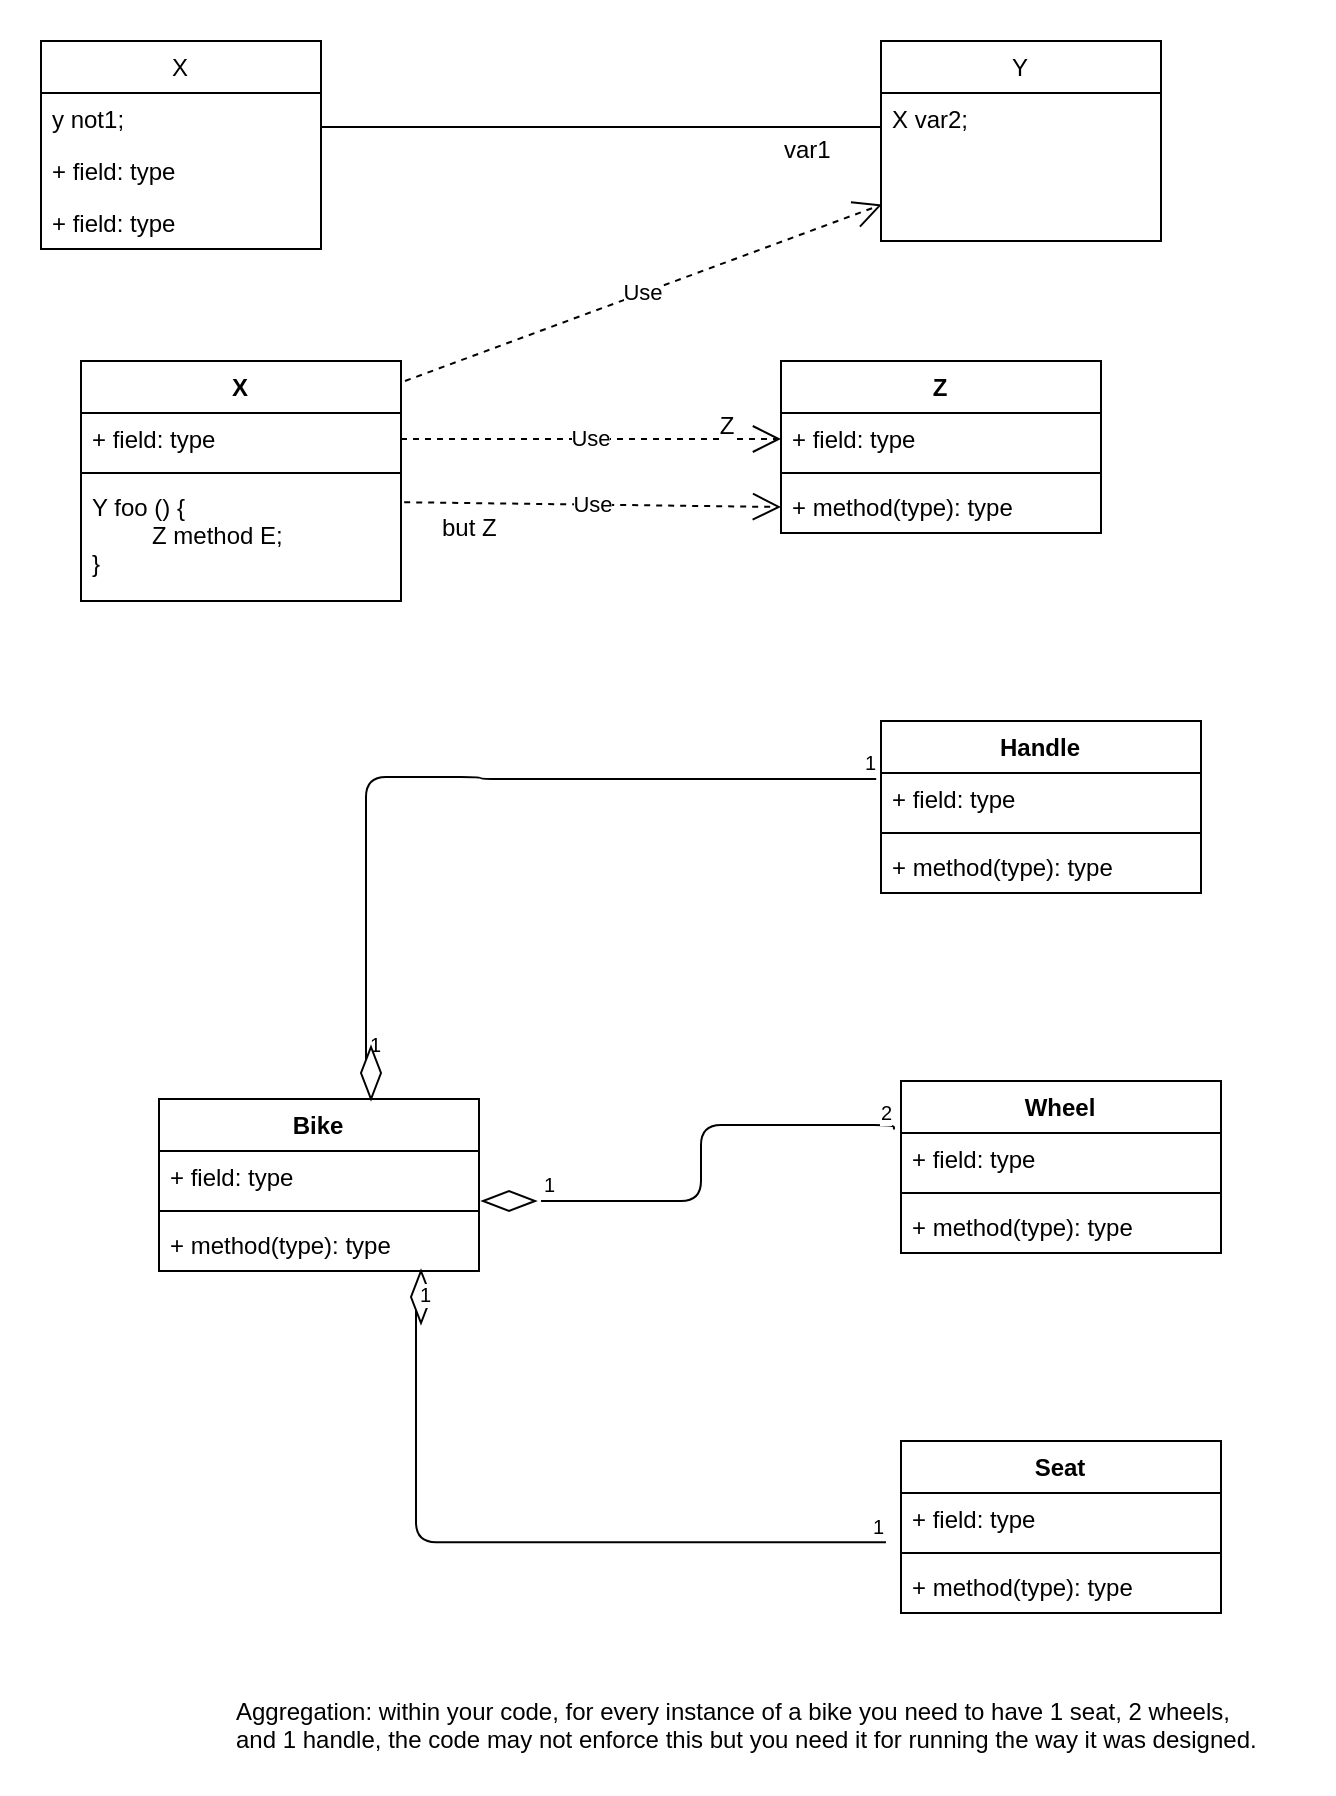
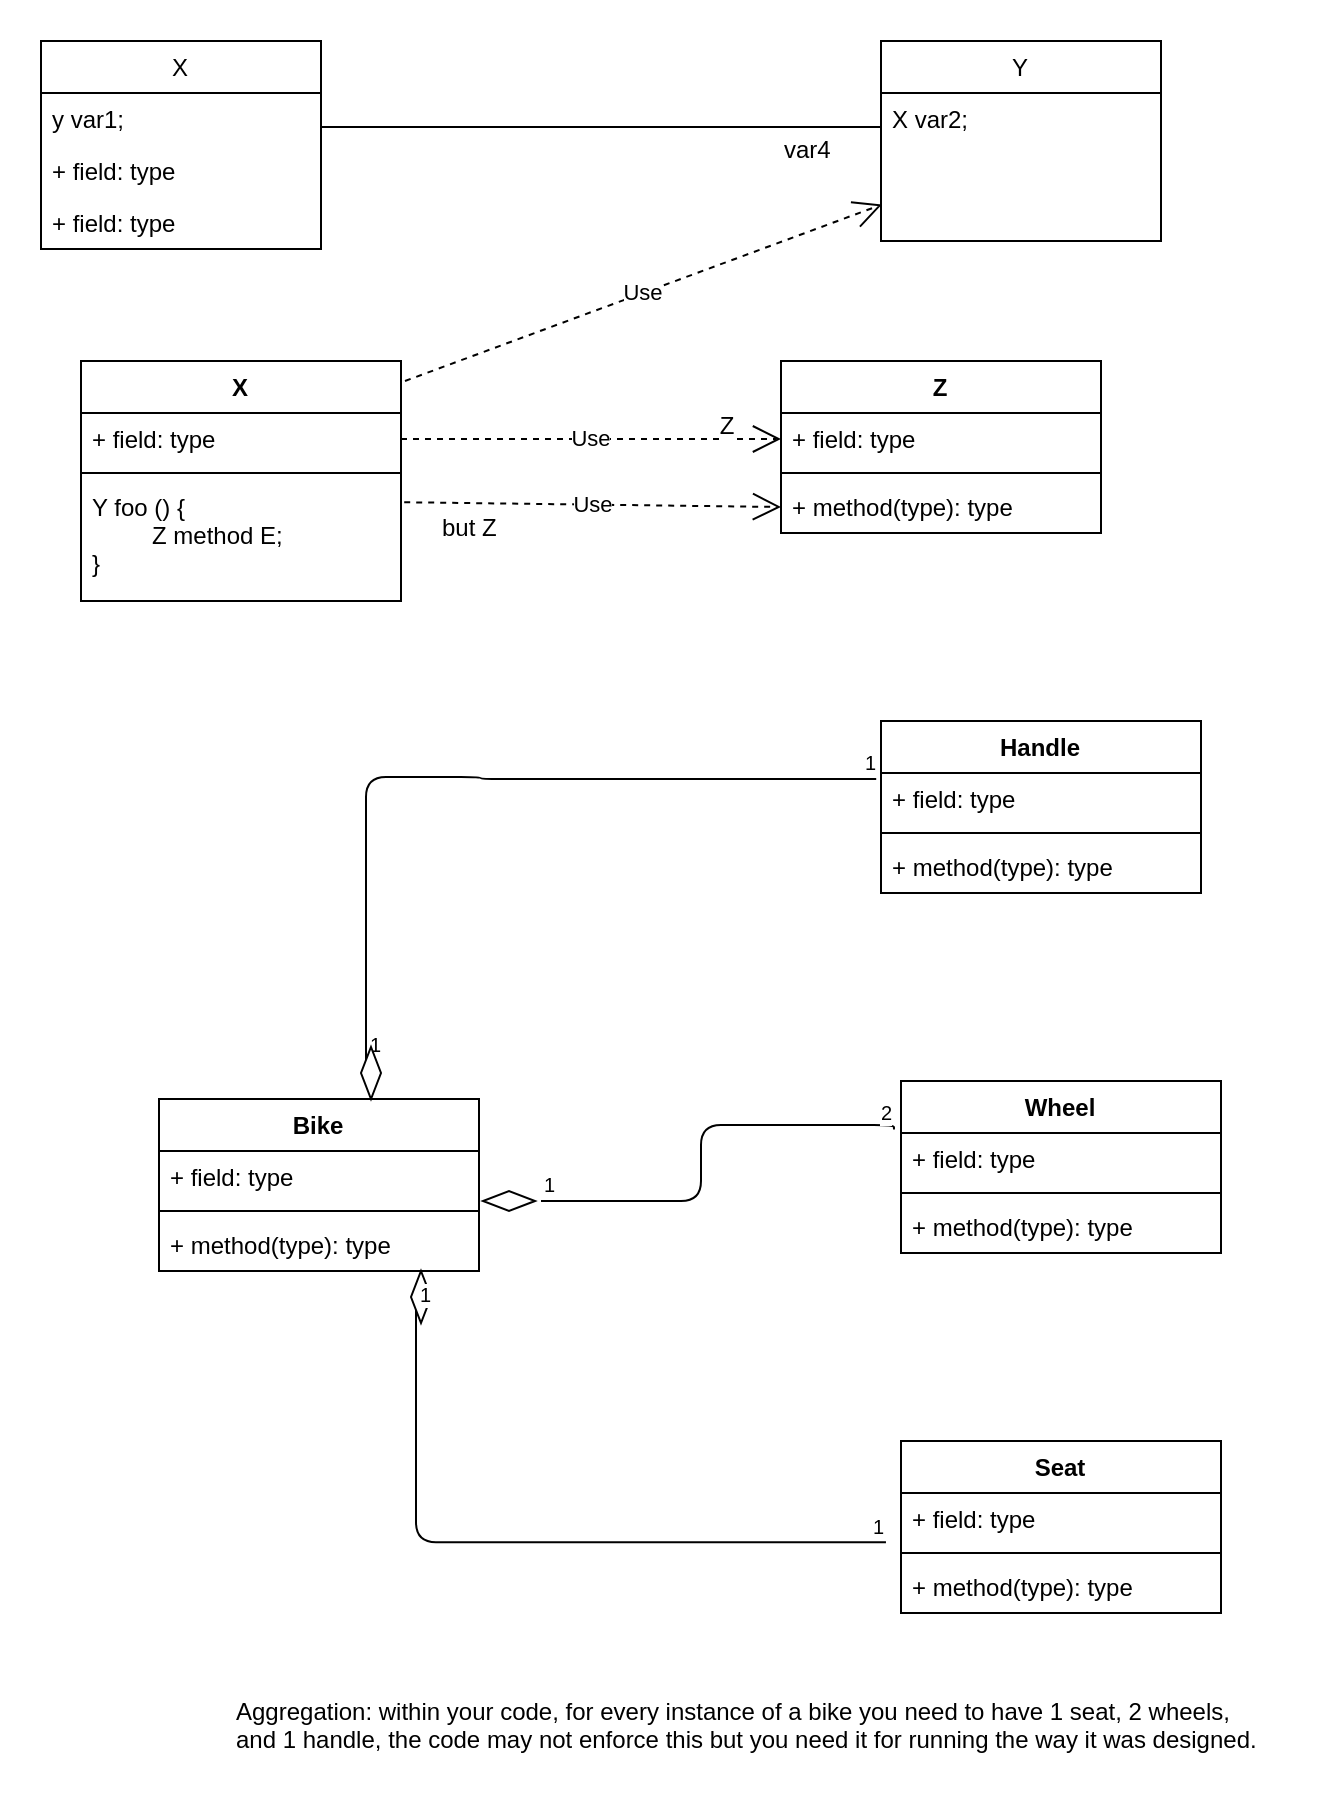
(93, 120) -> (93, 120)
(812, 151) -> (812, 151)
